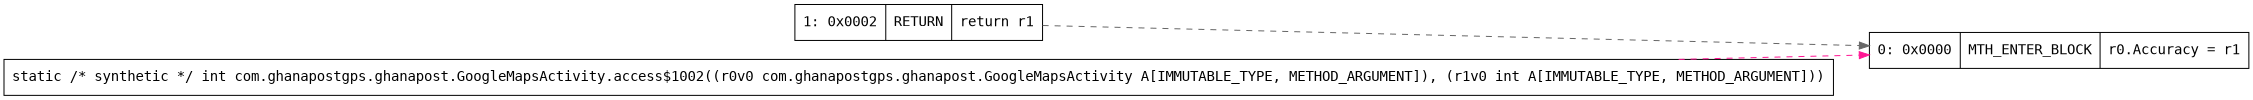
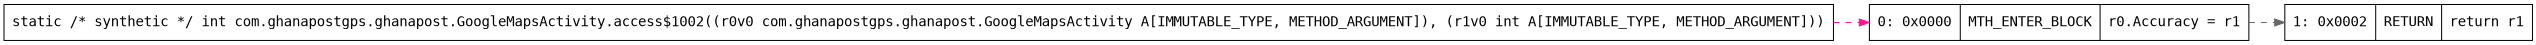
(1451, 36) -> (2262, 22)
